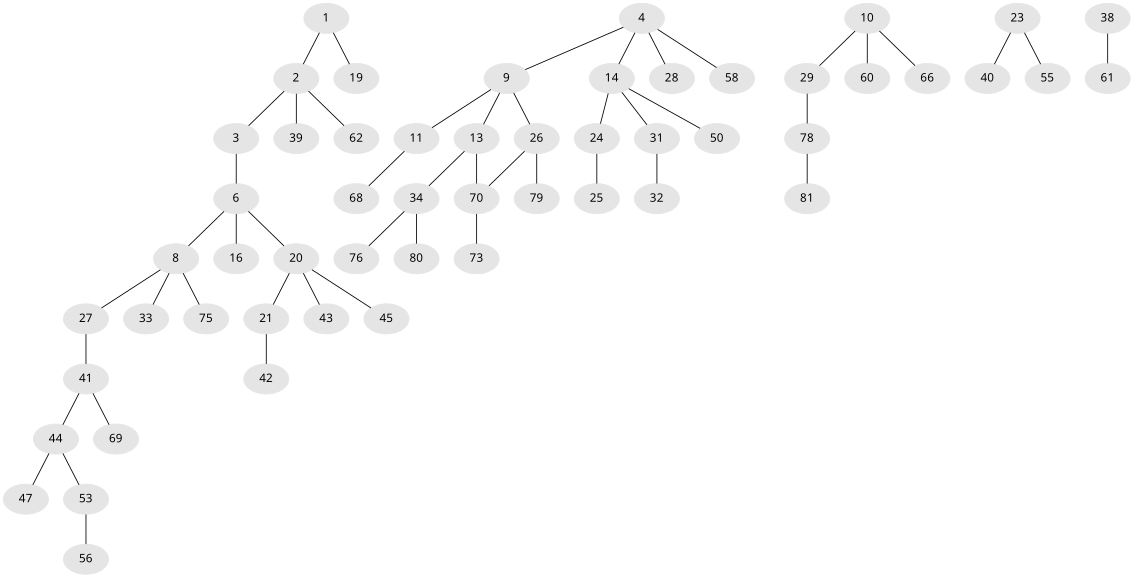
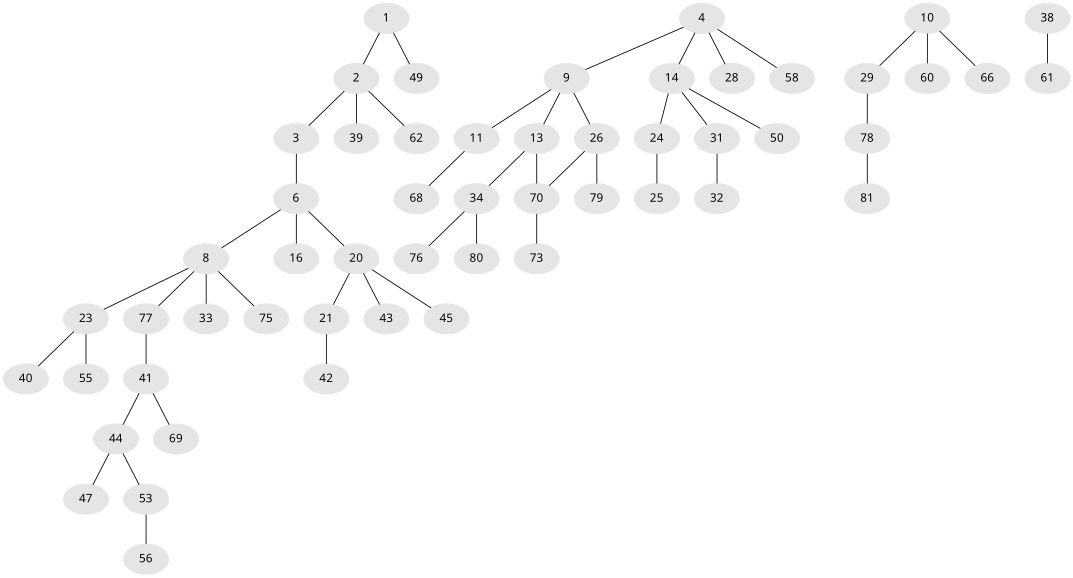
(356, 78) -> (417, 78)
none -> (146, 289)
(86, 319) -> (146, 319)
